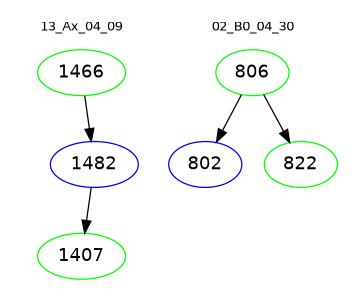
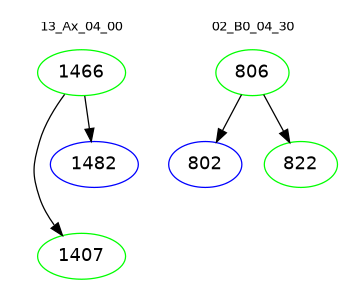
(82, 27) -> (82, 27)
(89, 204) -> (35, 158)
